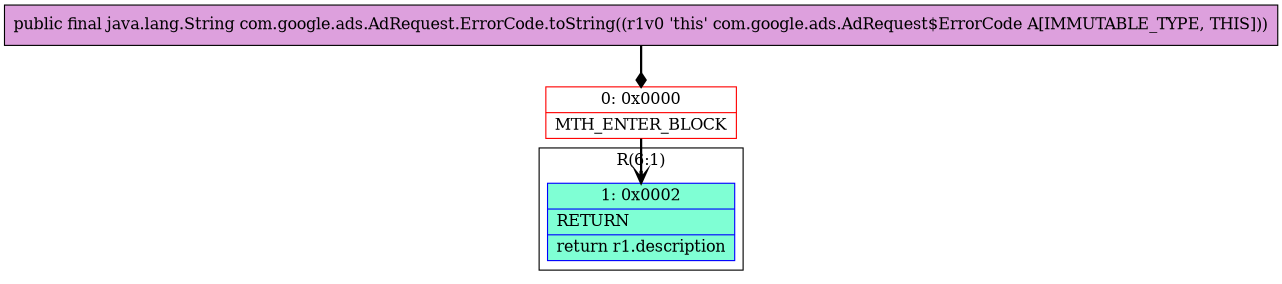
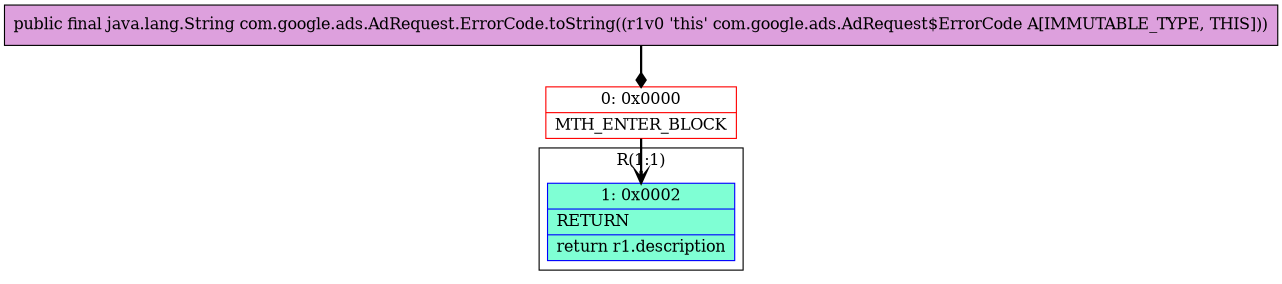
(641, 161) -> (641, 161)
